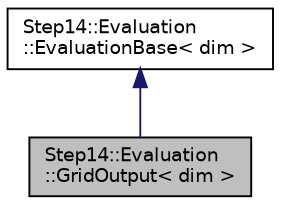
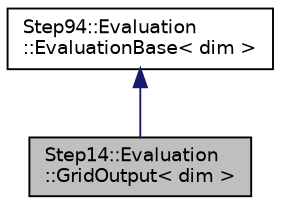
(140, 39) -> (140, 39)
